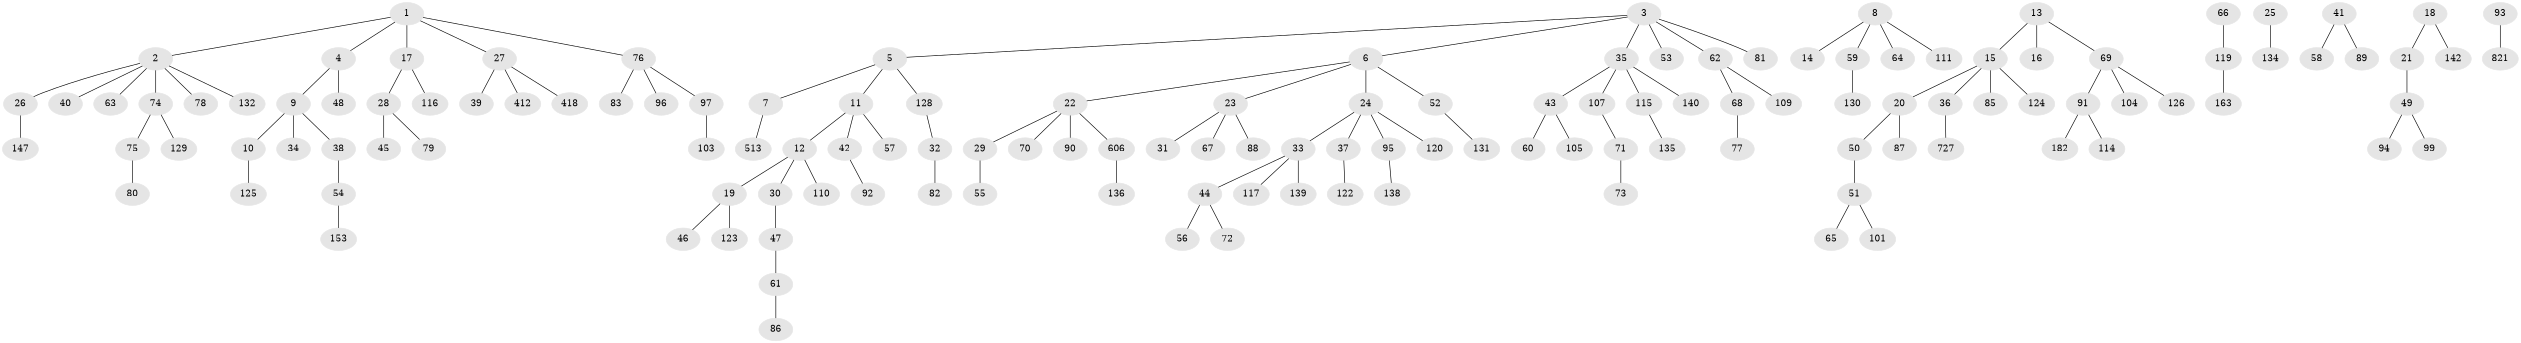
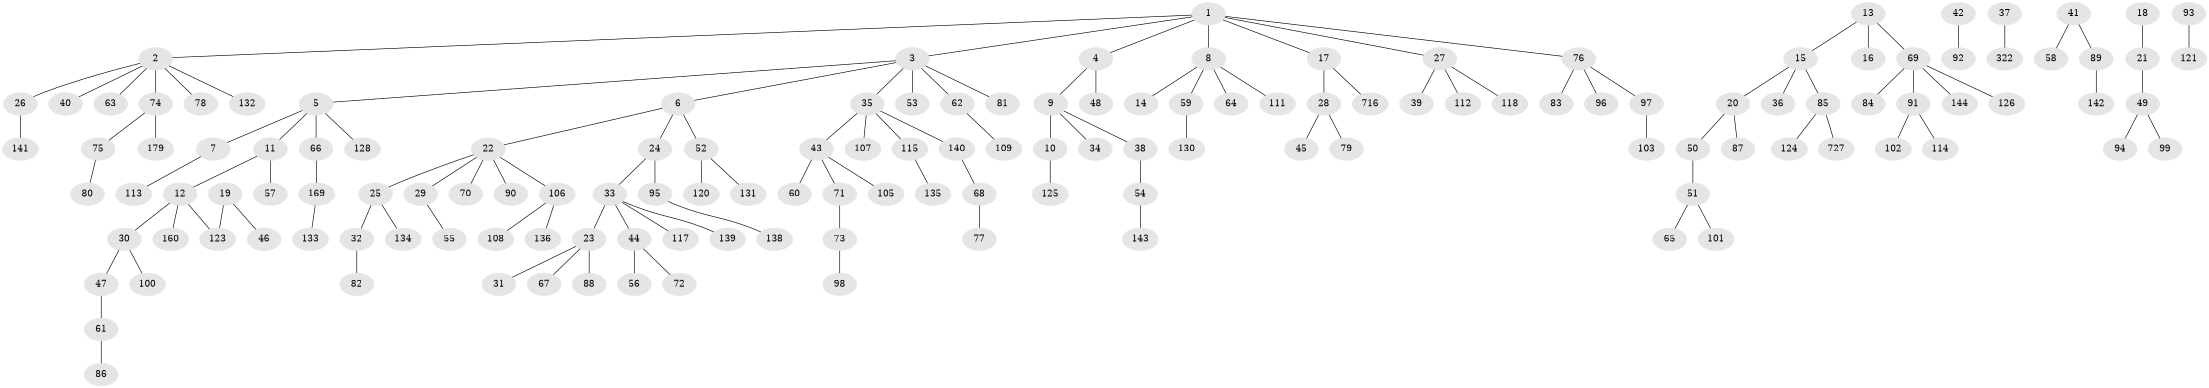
none -> (1061, 36)
none -> (1209, 36)
(2442, 36) -> (2096, 81)
(2223, 59) -> (317, 194)
(2500, 59) -> (2189, 59)
(1298, 81) -> (599, 217)
(1726, 81) -> (968, 172)
(2014, 81) -> (1806, 127)
(430, 104) -> (1370, 104)
(523, 104) -> (1463, 104)
(570, 104) -> (1510, 104)
none -> (1868, 104)
(2129, 104) -> (1960, 104)
(2223, 104) -> (310, 239)
(930, 126) -> (366, 217)
none -> (316, 127)
(850, 127) -> none
(1355, 127) -> none
(1400, 127) -> (701, 172)
(1609, 127) -> (828, 172)
(1946, 127) -> (1830, 127)
(20, 149) -> (20, 149)
(179, 149) -> (156, 149)
(753, 149) -> (134, 194)
(1117, 149) -> (557, 194)
(2060, 149) -> (1893, 149)
none -> (431, 170)
(765, 172) -> (199, 217)
(822, 194) -> (171, 239)
(1345, 194) -> (2005, 59)
(339, 239) -> (1140, 239)
none -> (496, 239)
none -> (148, 284)
none -> (840, 284)
